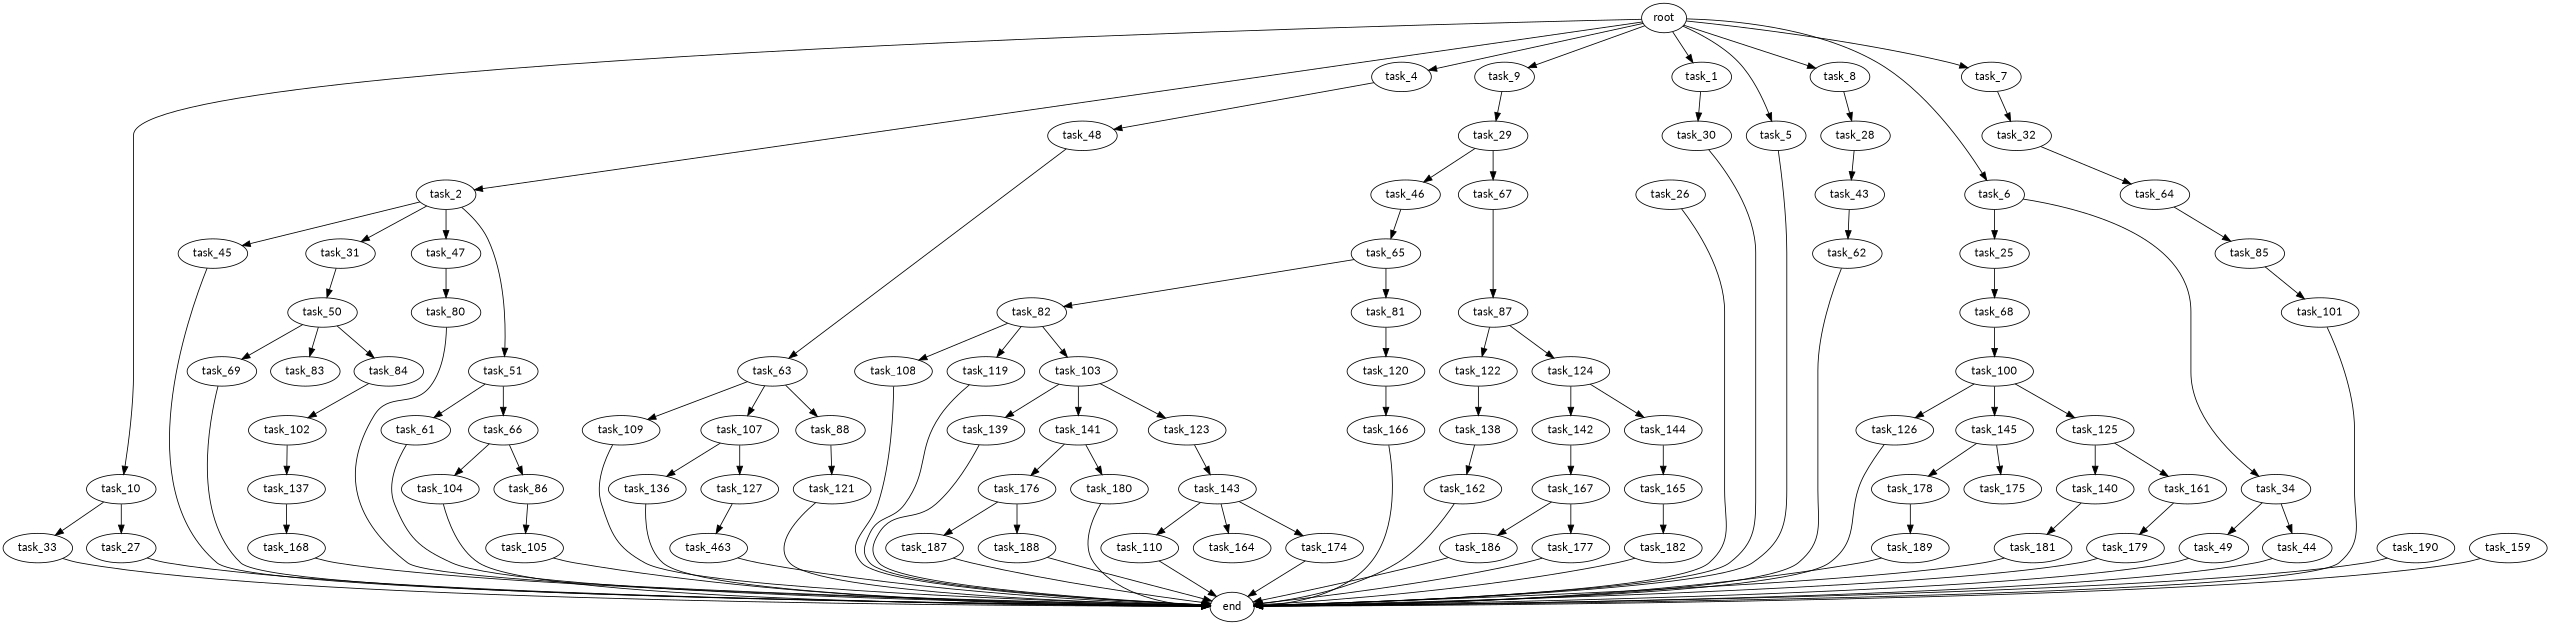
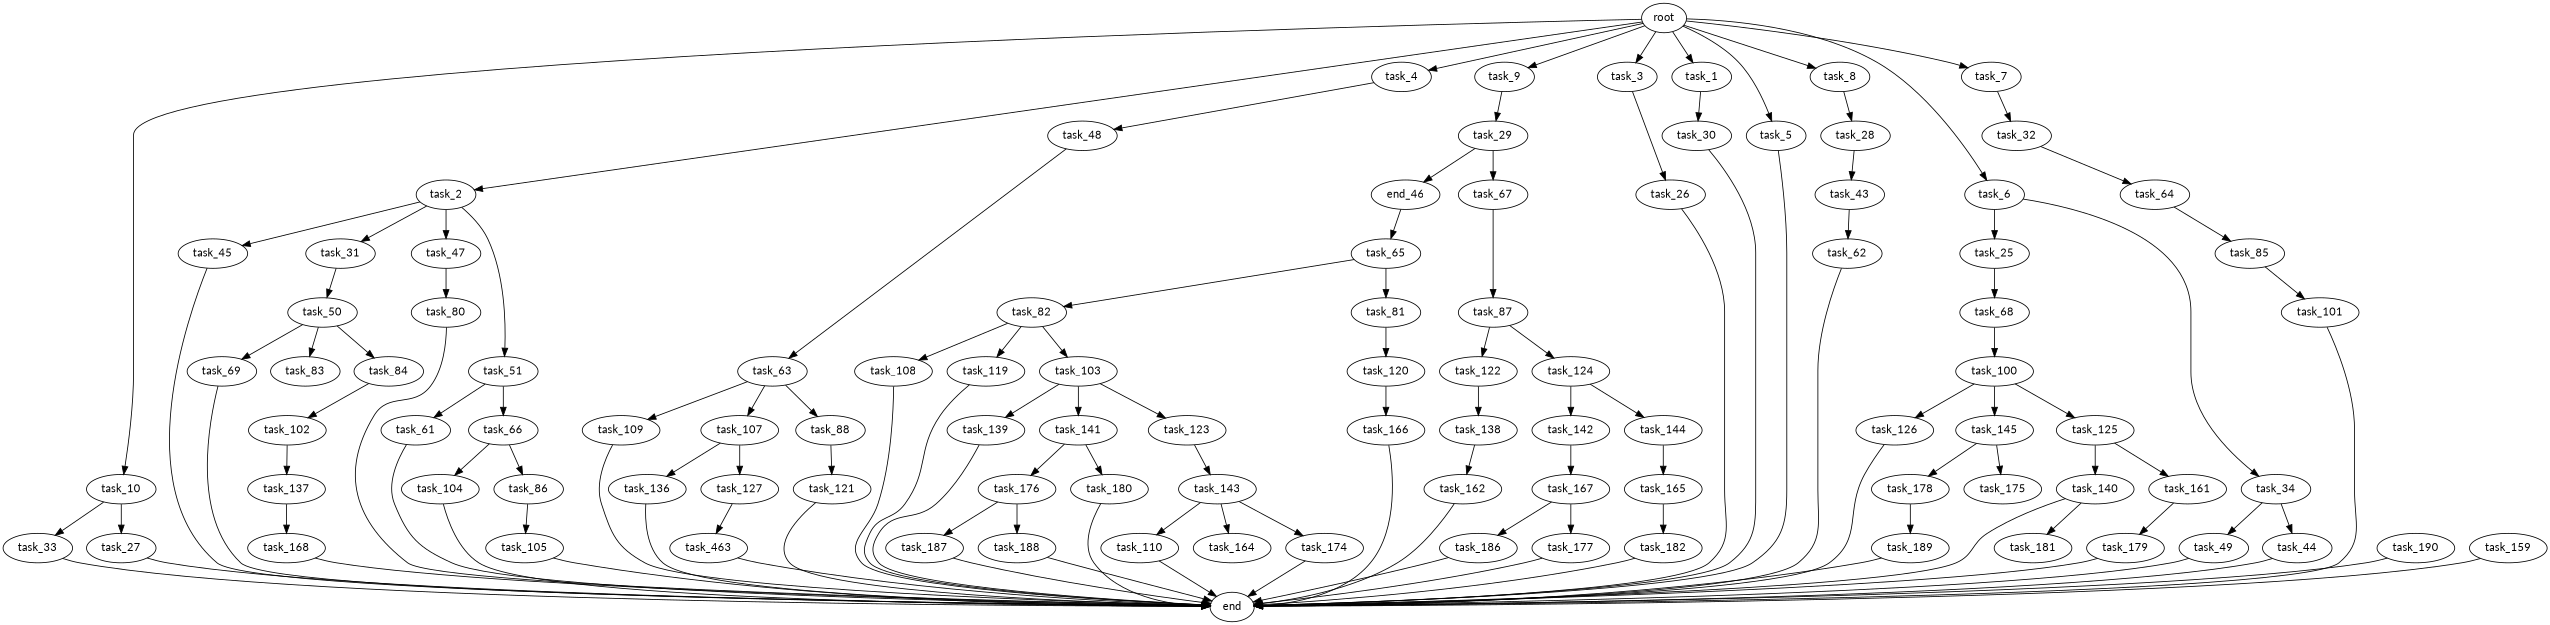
none -> (1627, 77)
(1406, 195) -> (1406, 195)
(1783, 582) -> (1880, 576)
